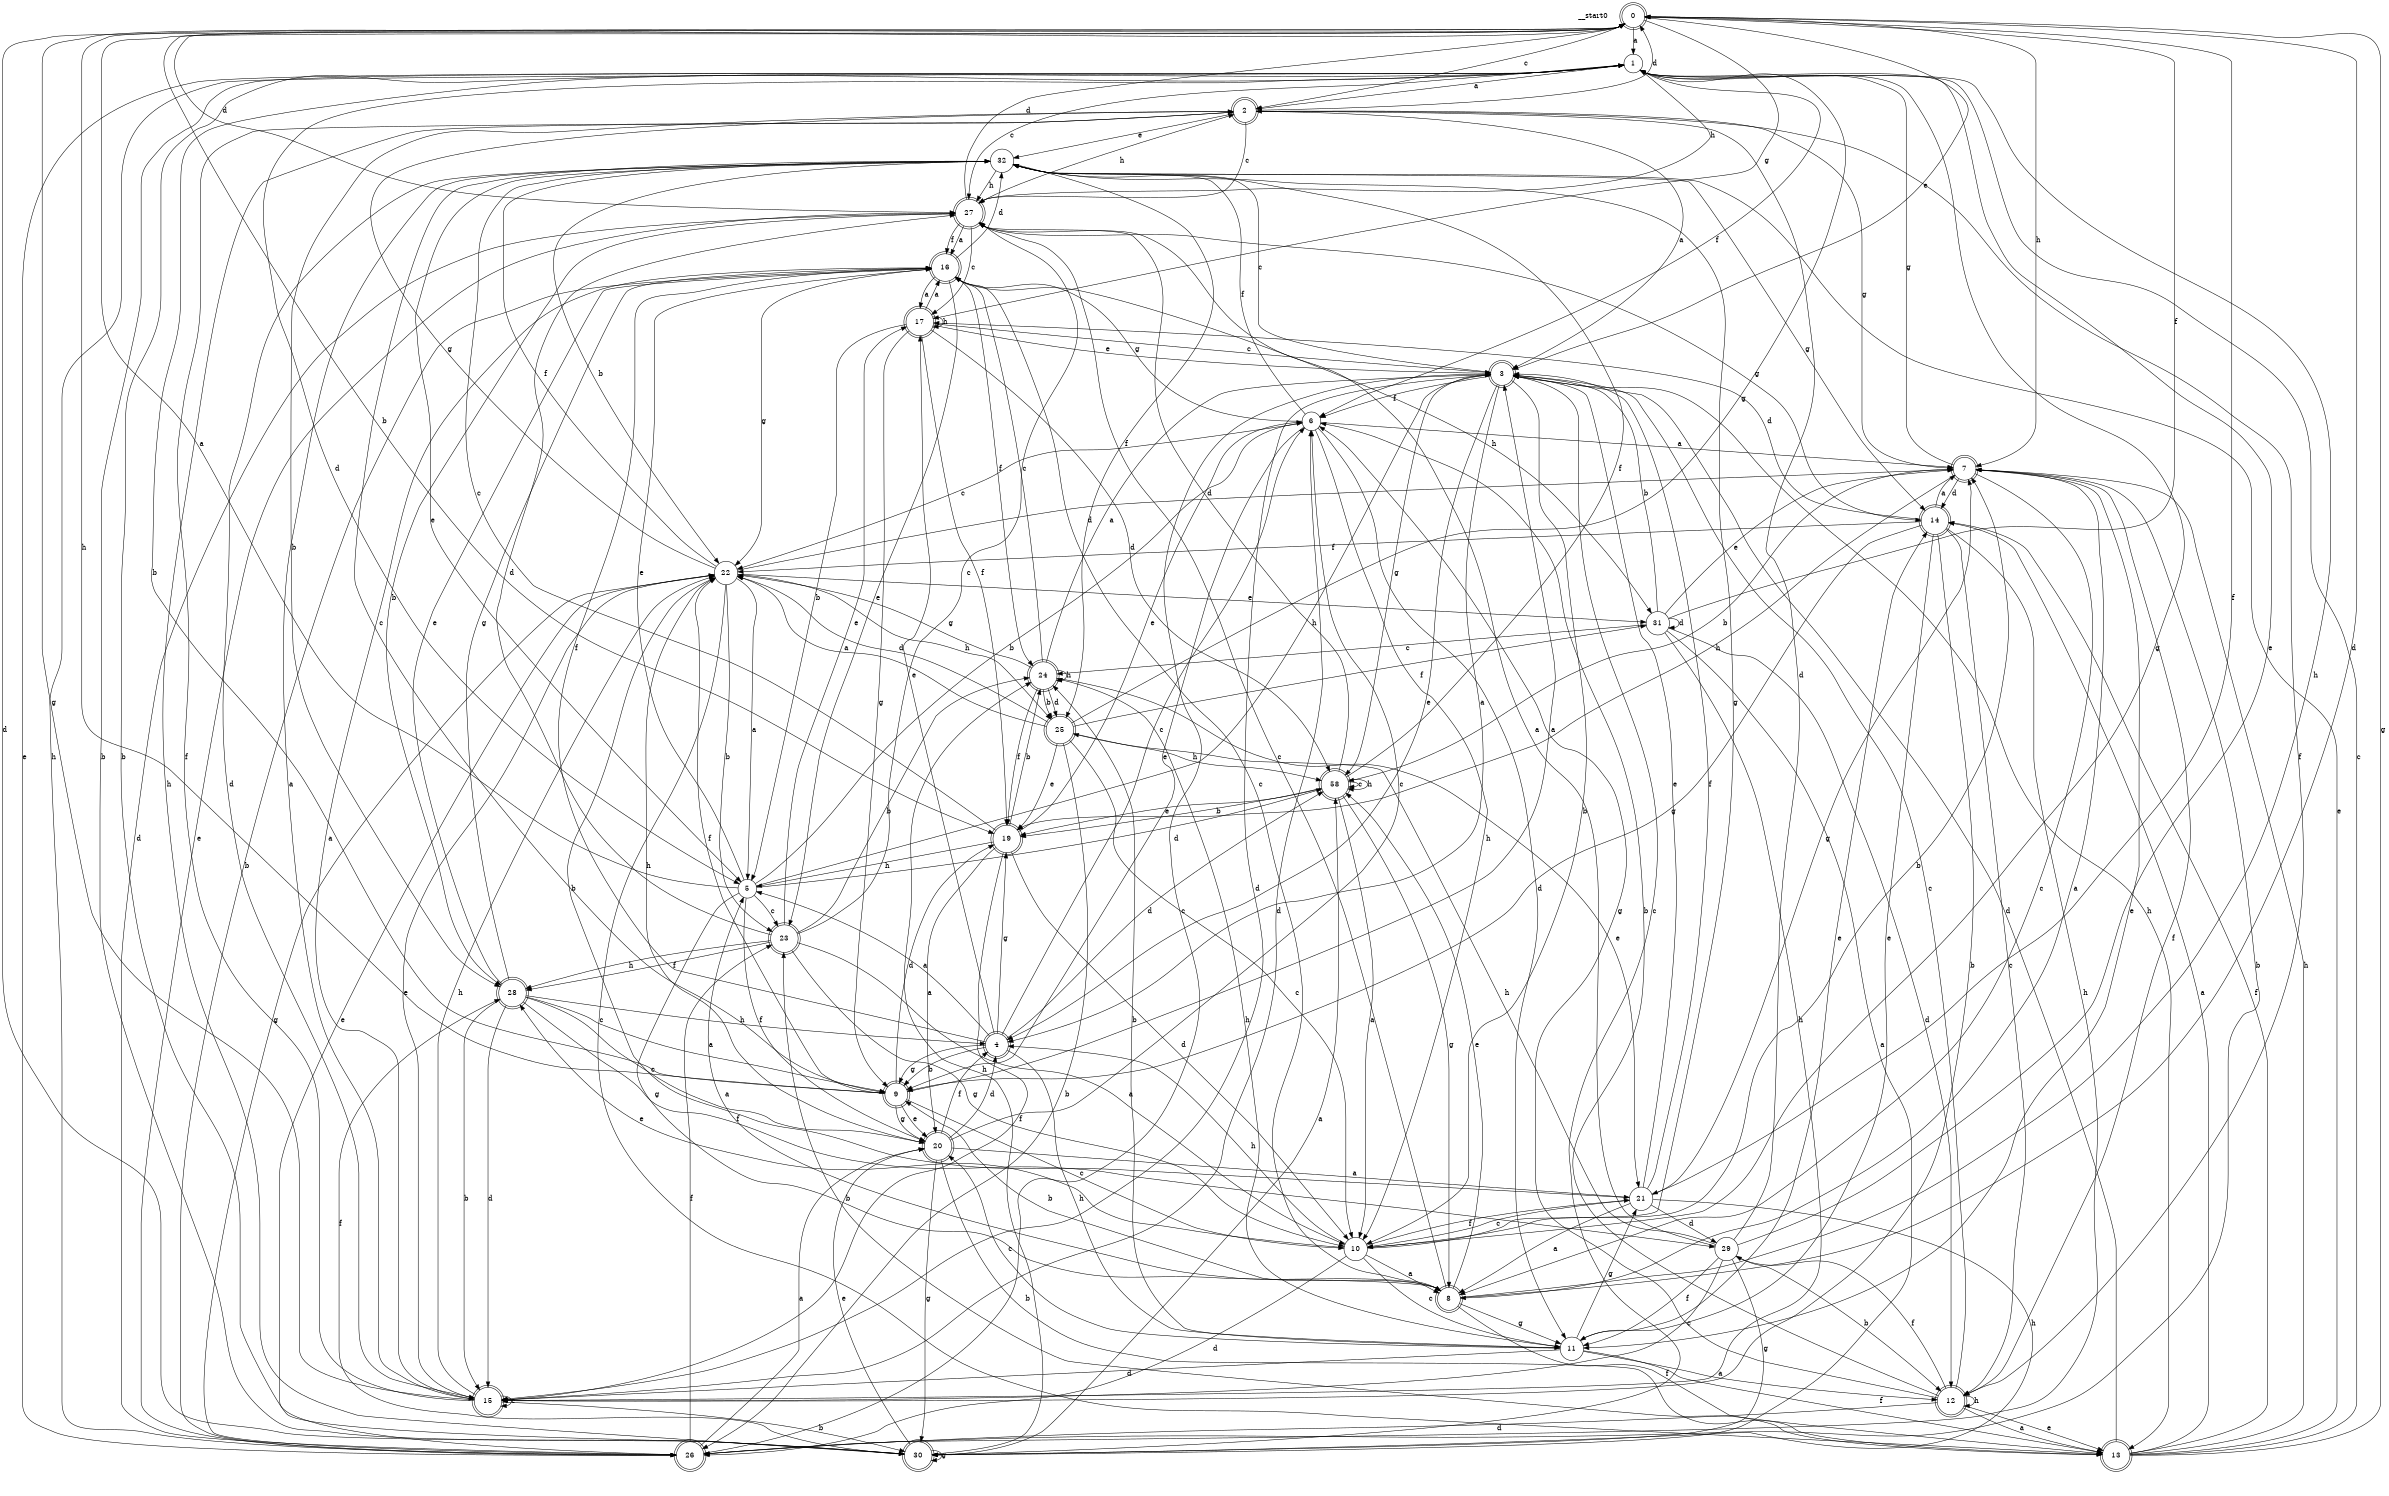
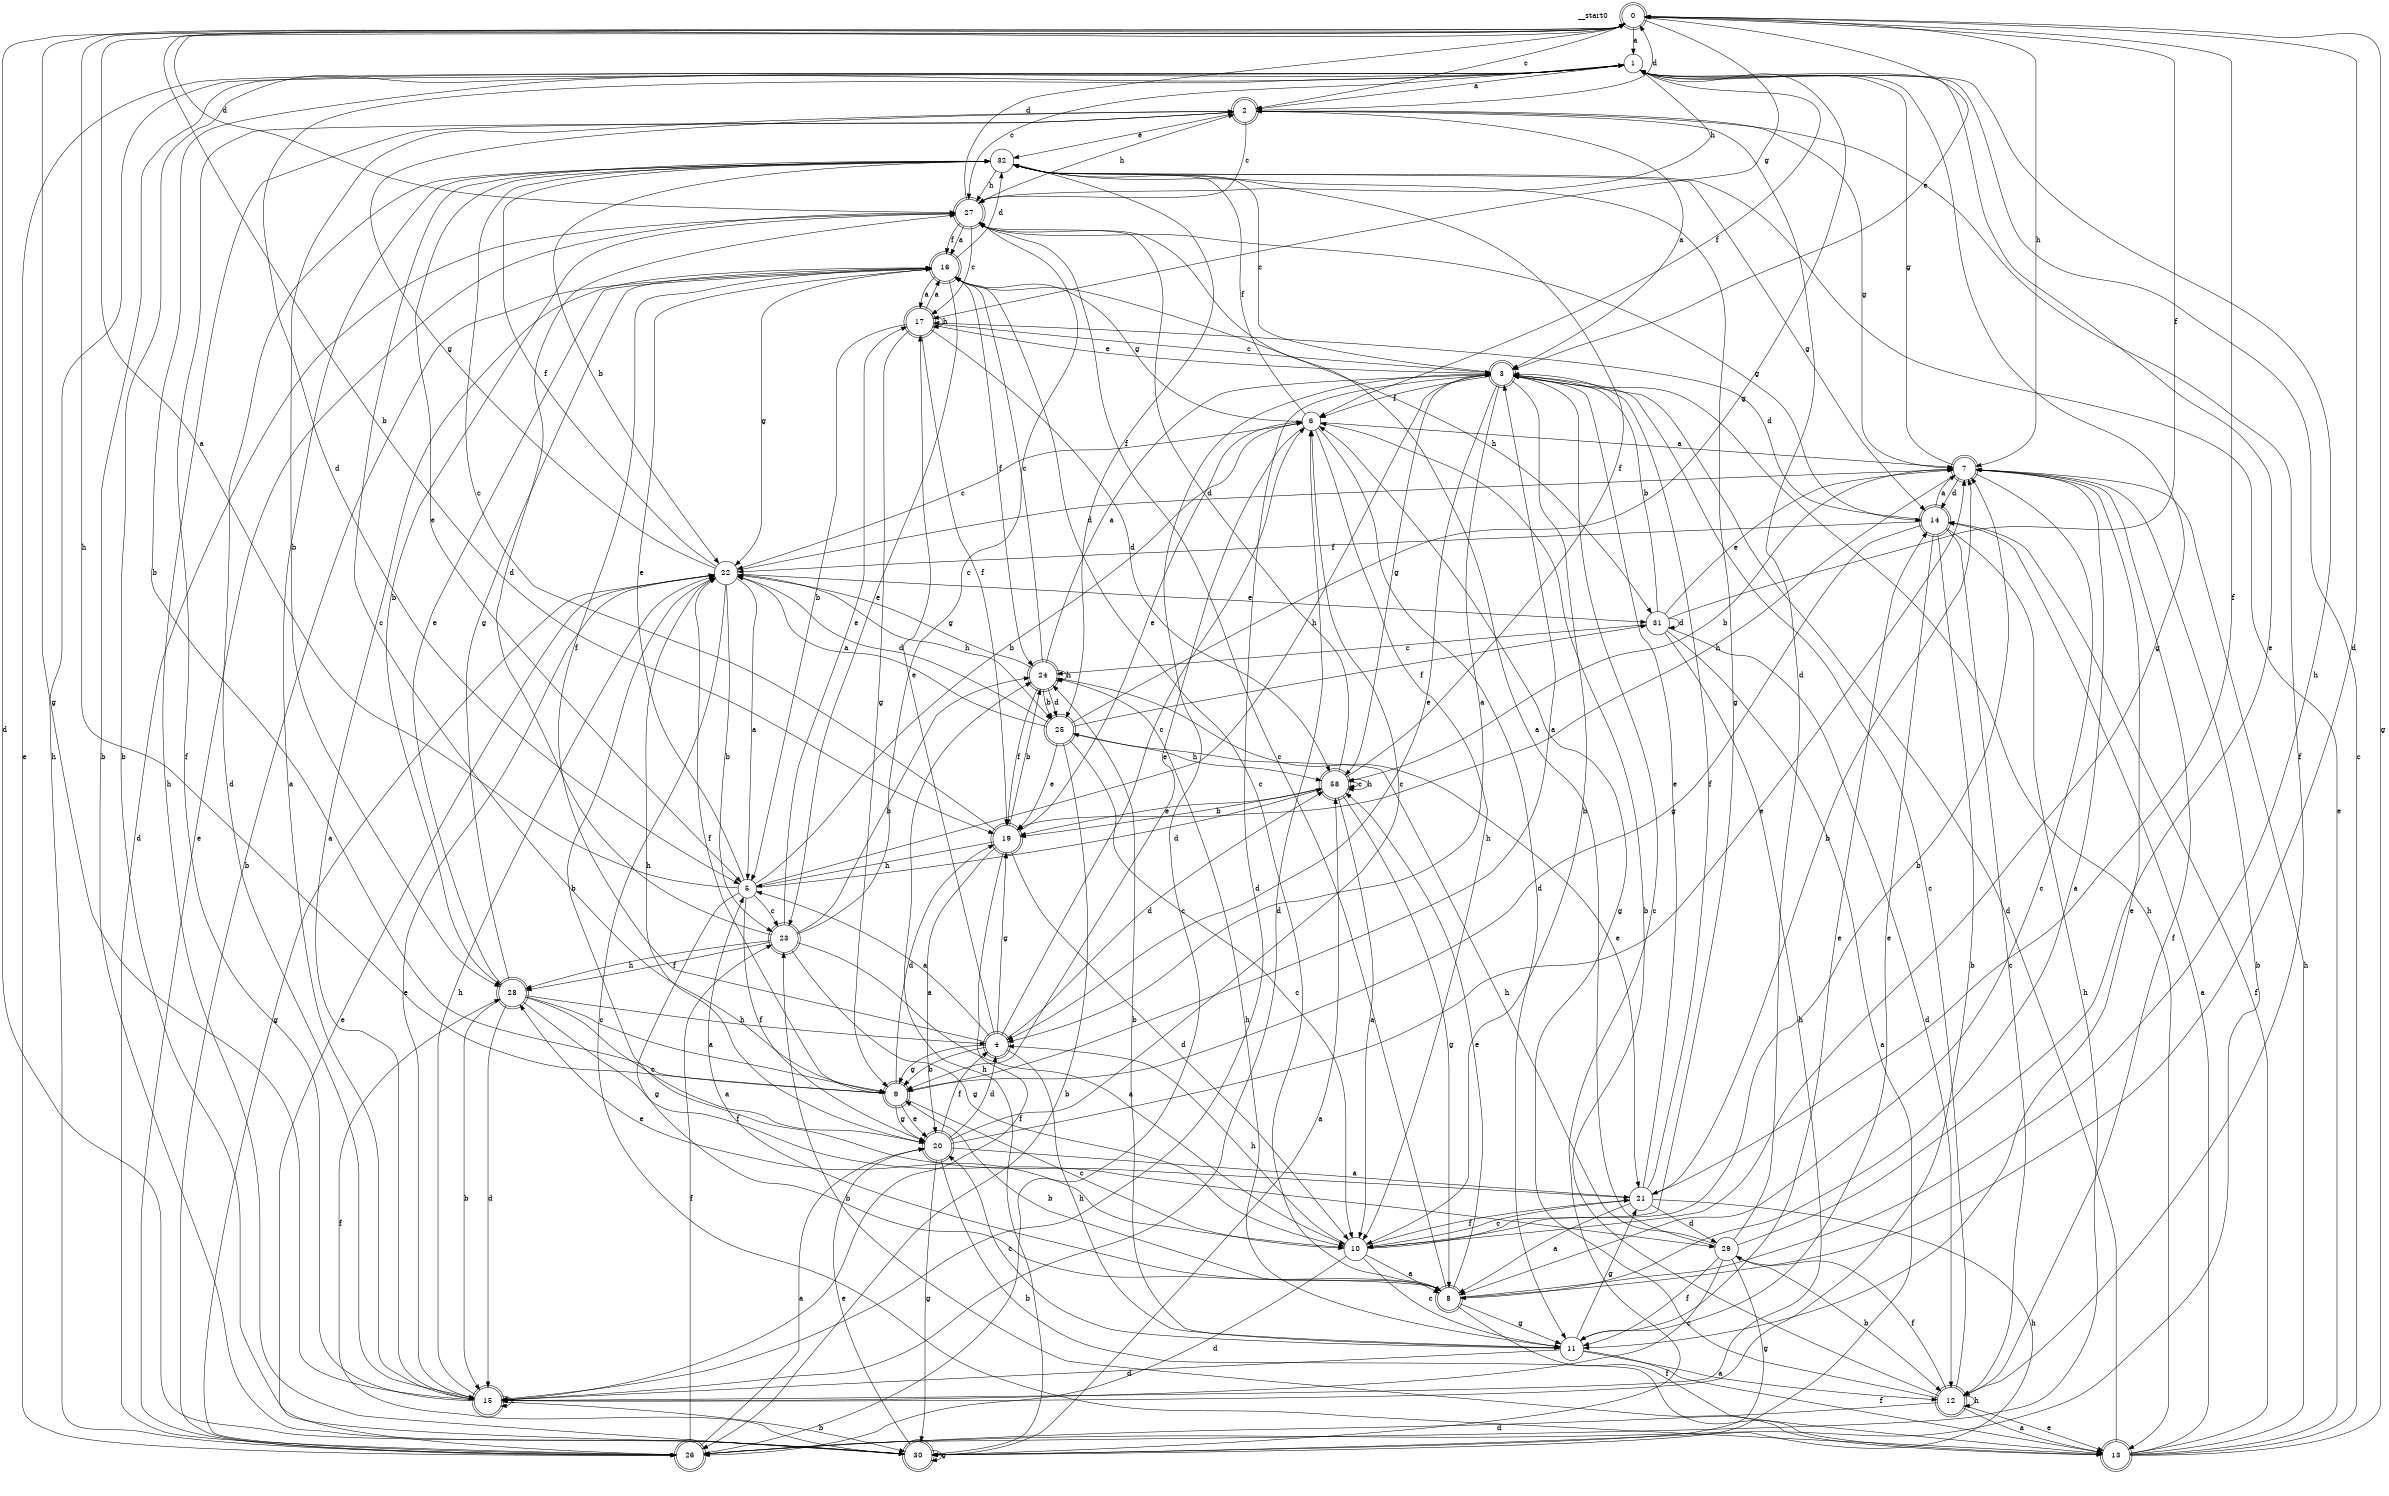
(1828, 839) -> (1828, 839)
none -> (1565, 965)
